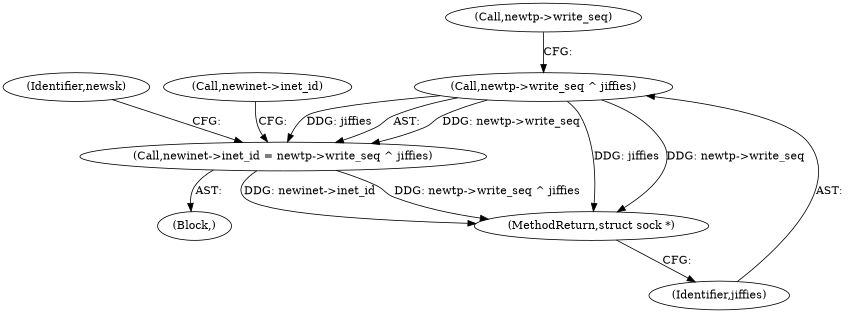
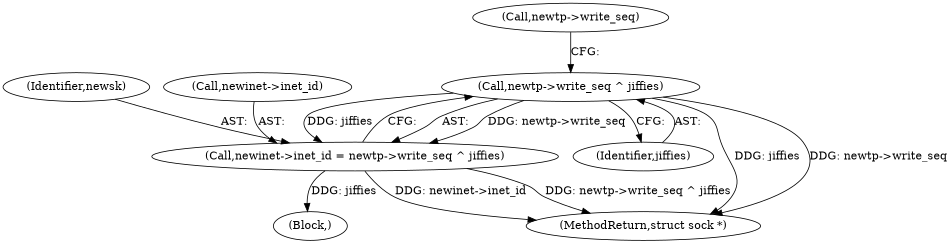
none -> (408, 108)
(209, 122) -> (236, 122)
(275, 122) -> (274, 122)
(211, 191) -> (344, 191)
(652, 259) -> (628, 114)
